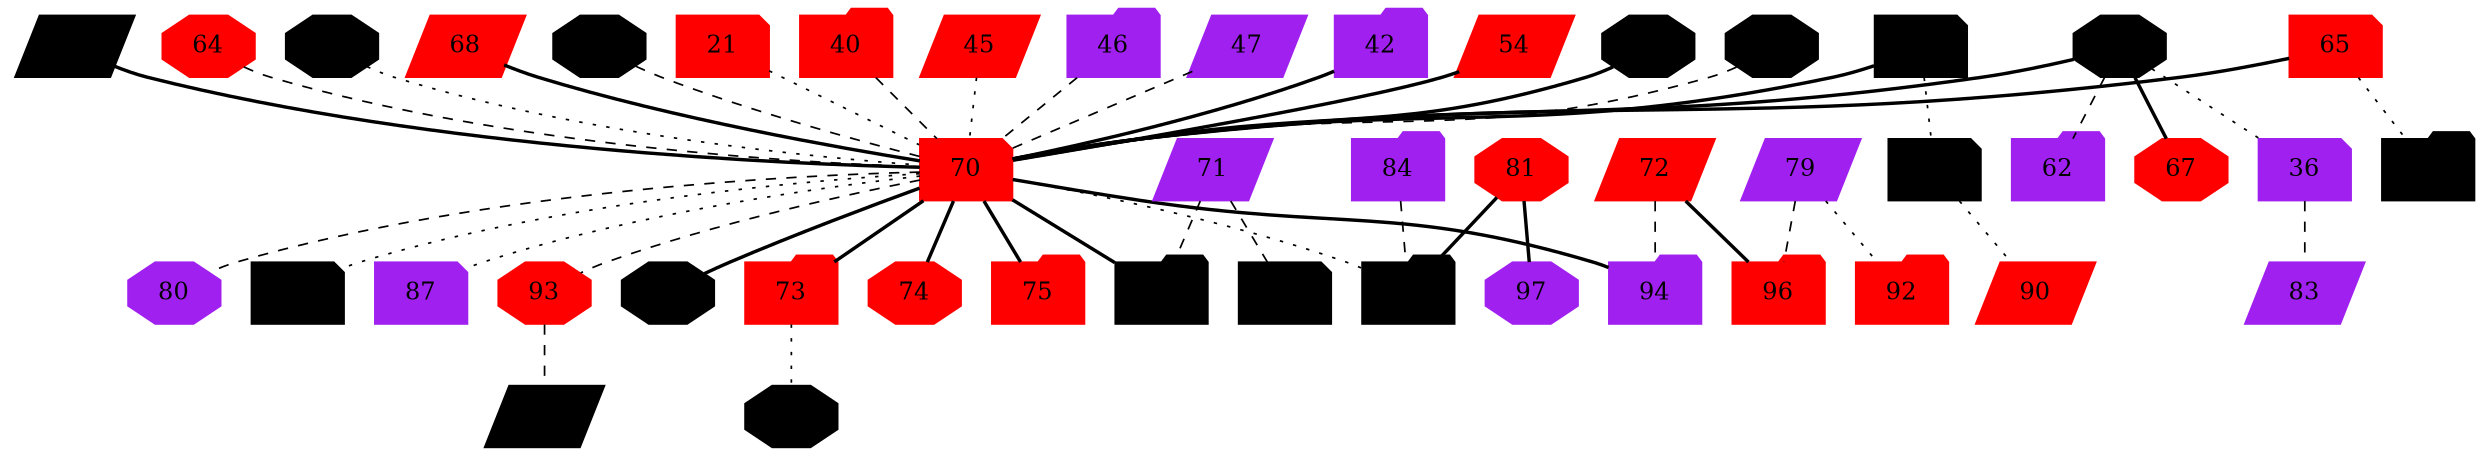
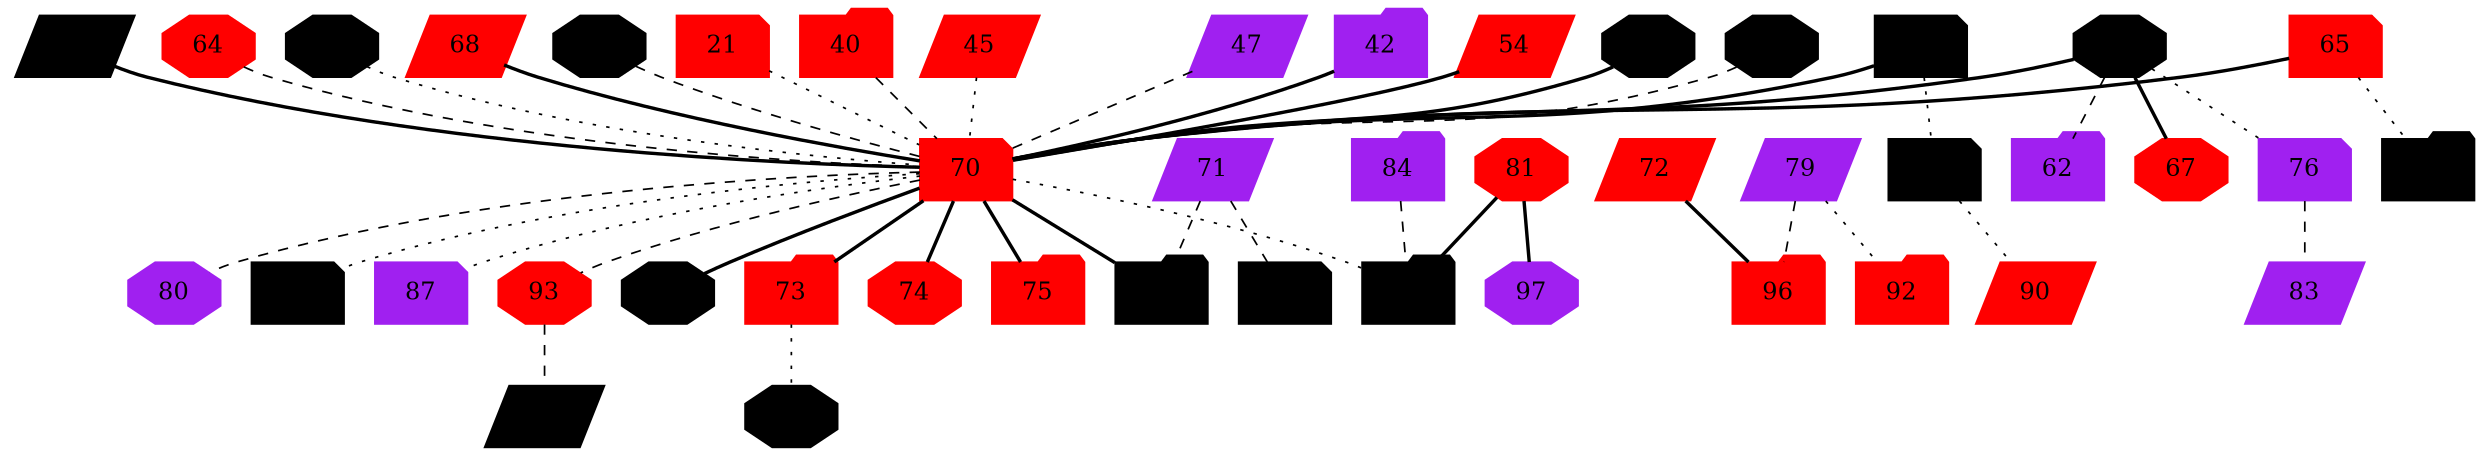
(1114, 46) -> none
(2305, 170) -> (2305, 170)
(1655, 293) -> none
